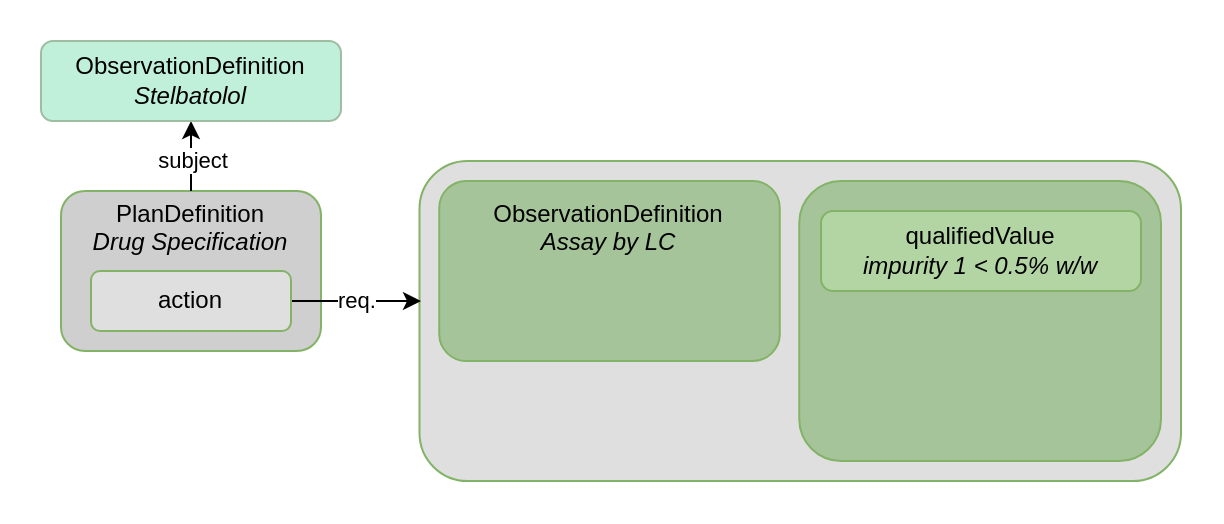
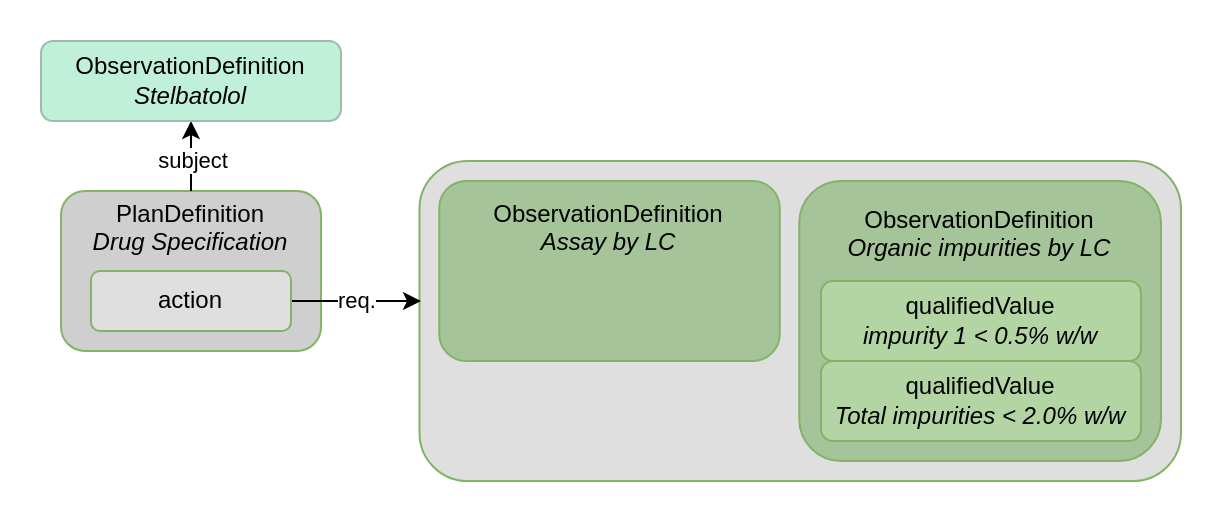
(981, 251) -> (981, 321)
none -> (981, 401)
